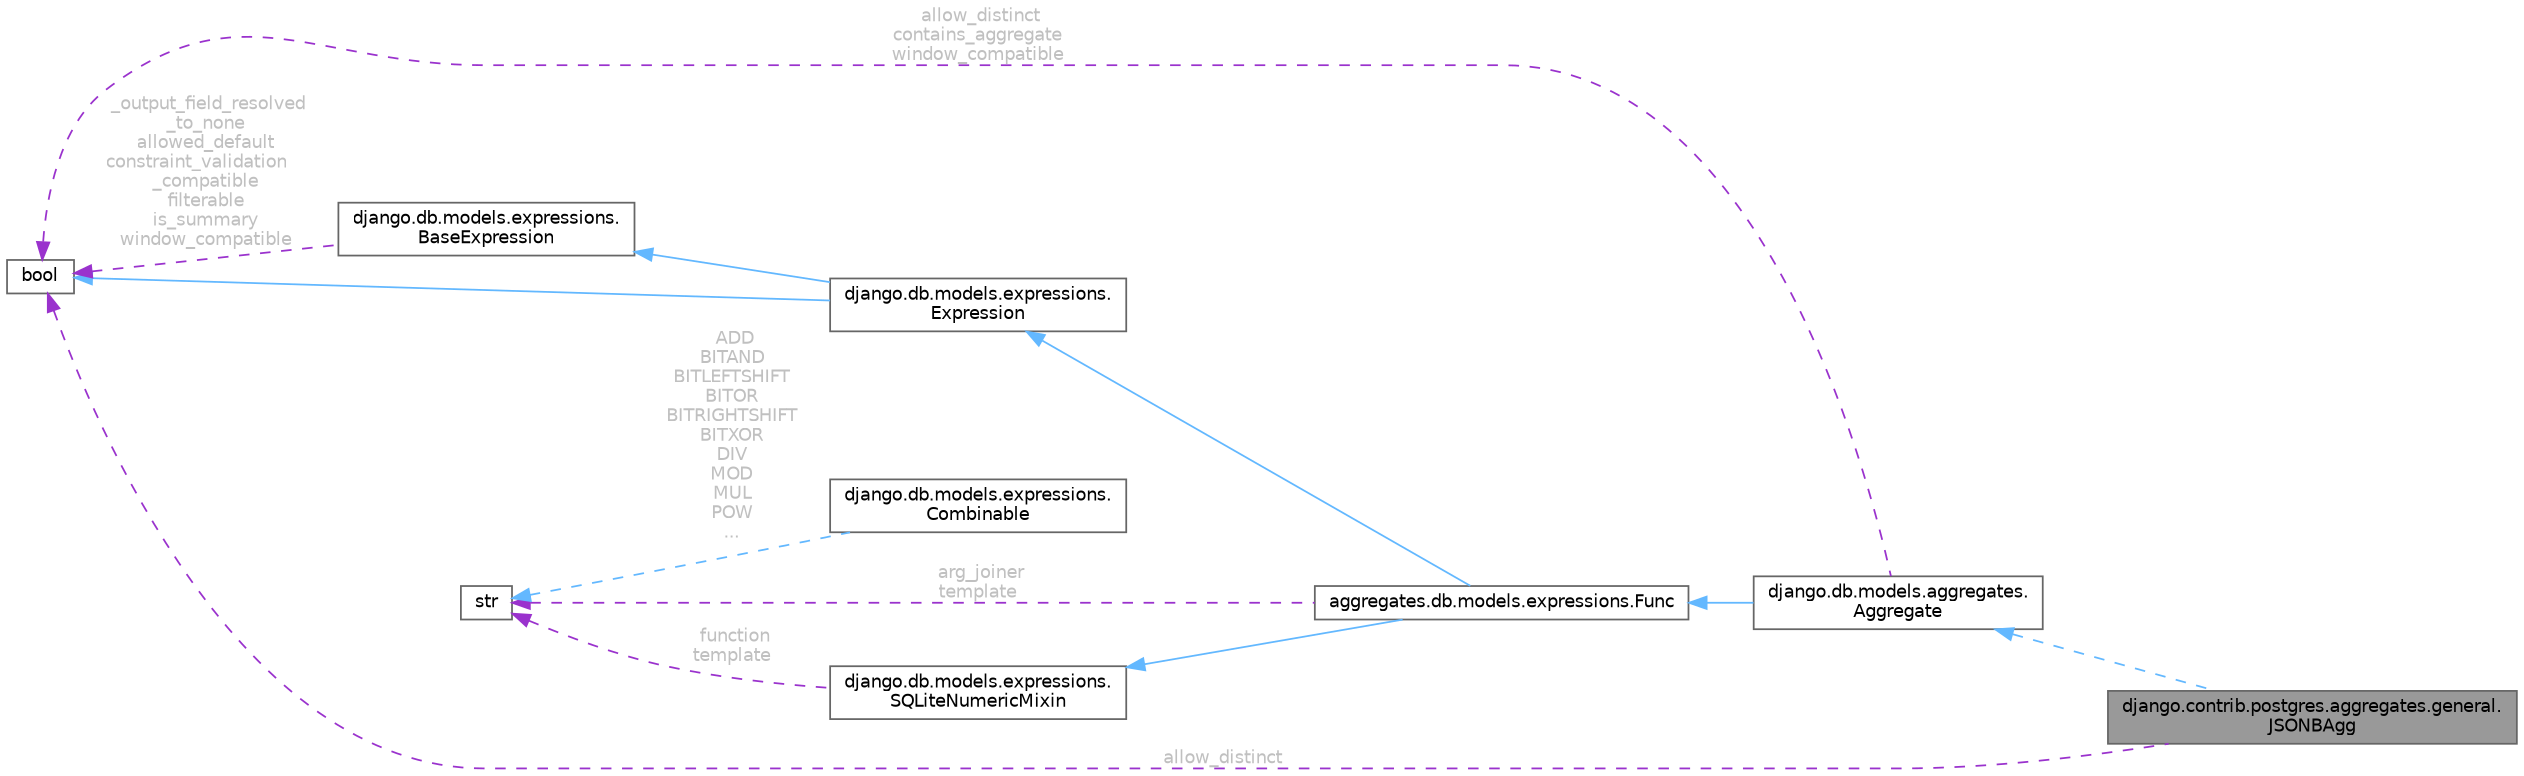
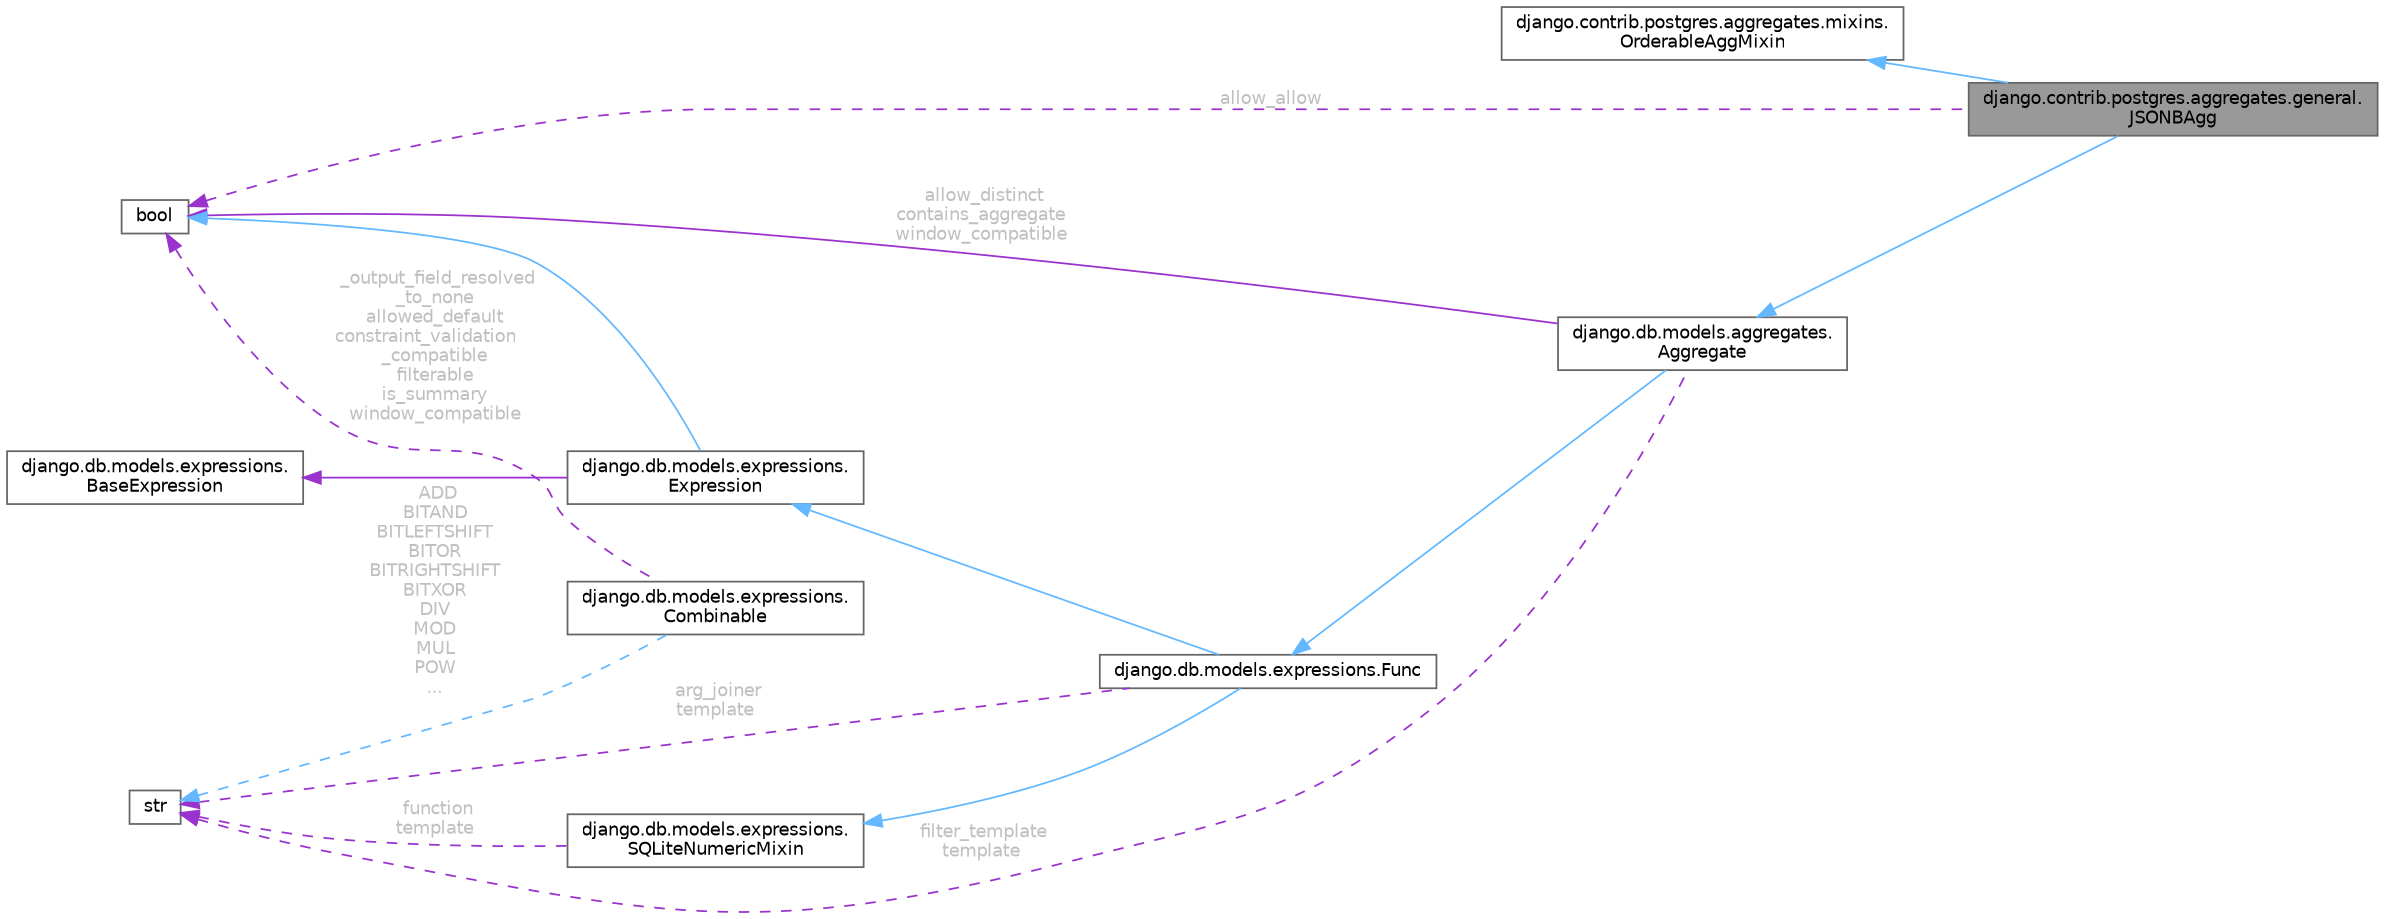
none -> (1703, 33)
(1056, 65) -> (884, 245)
(215, 258) -> (399, 448)
(741, 268) -> (444, 478)
(1502, 603) -> (1268, 672)
(2114, 662) -> (1946, 222)
(1221, 759) -> (1268, 100)
none -> (1040, 868)
